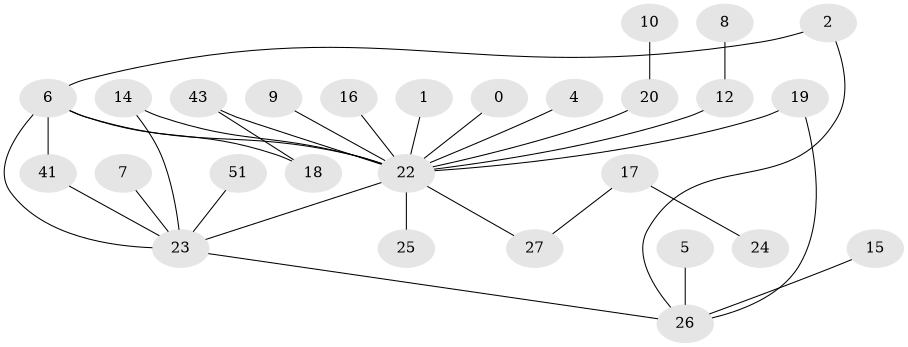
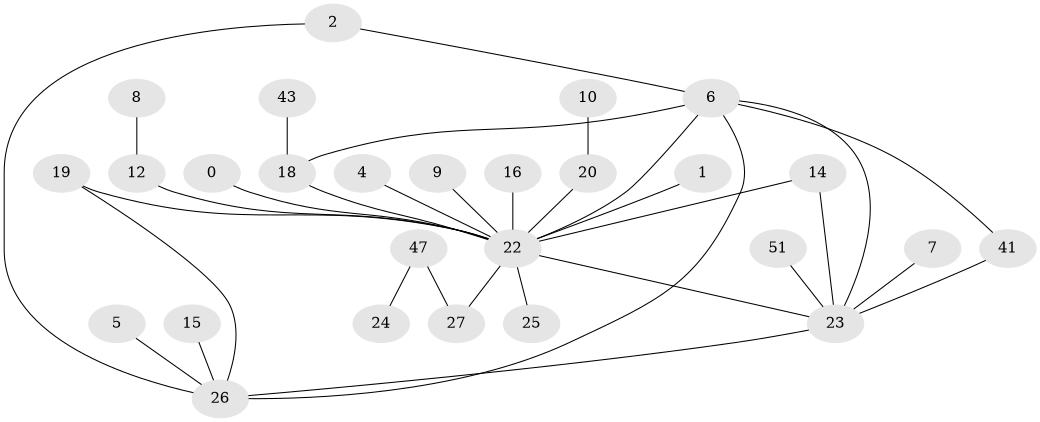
(293, 136) -> (380, 210)
(630, 173) -> (419, 249)
none -> (564, 345)
